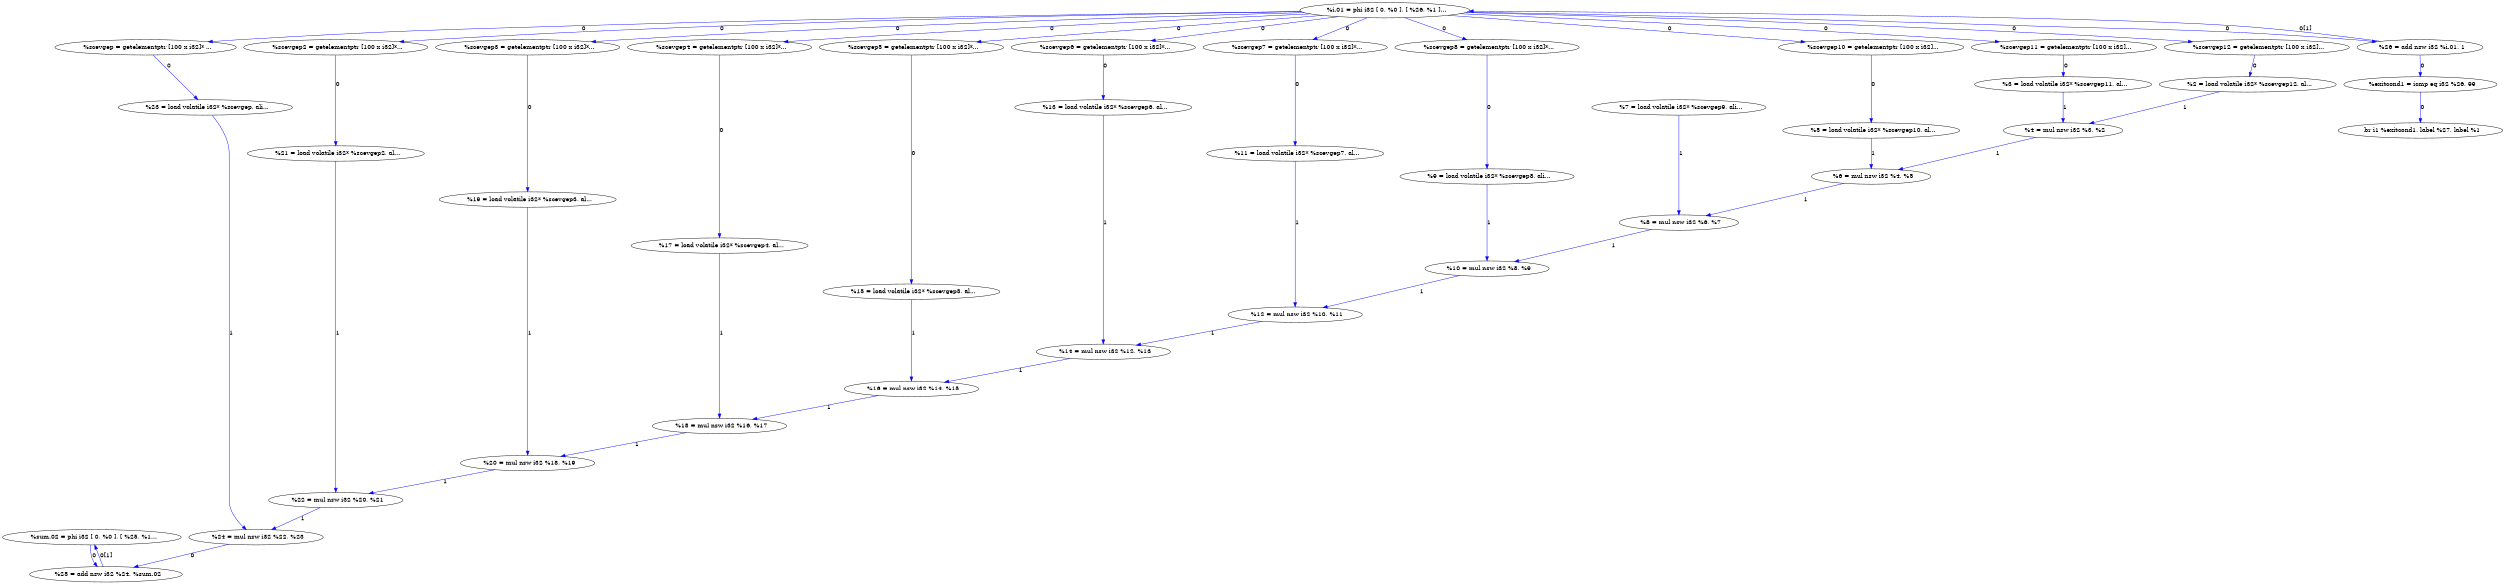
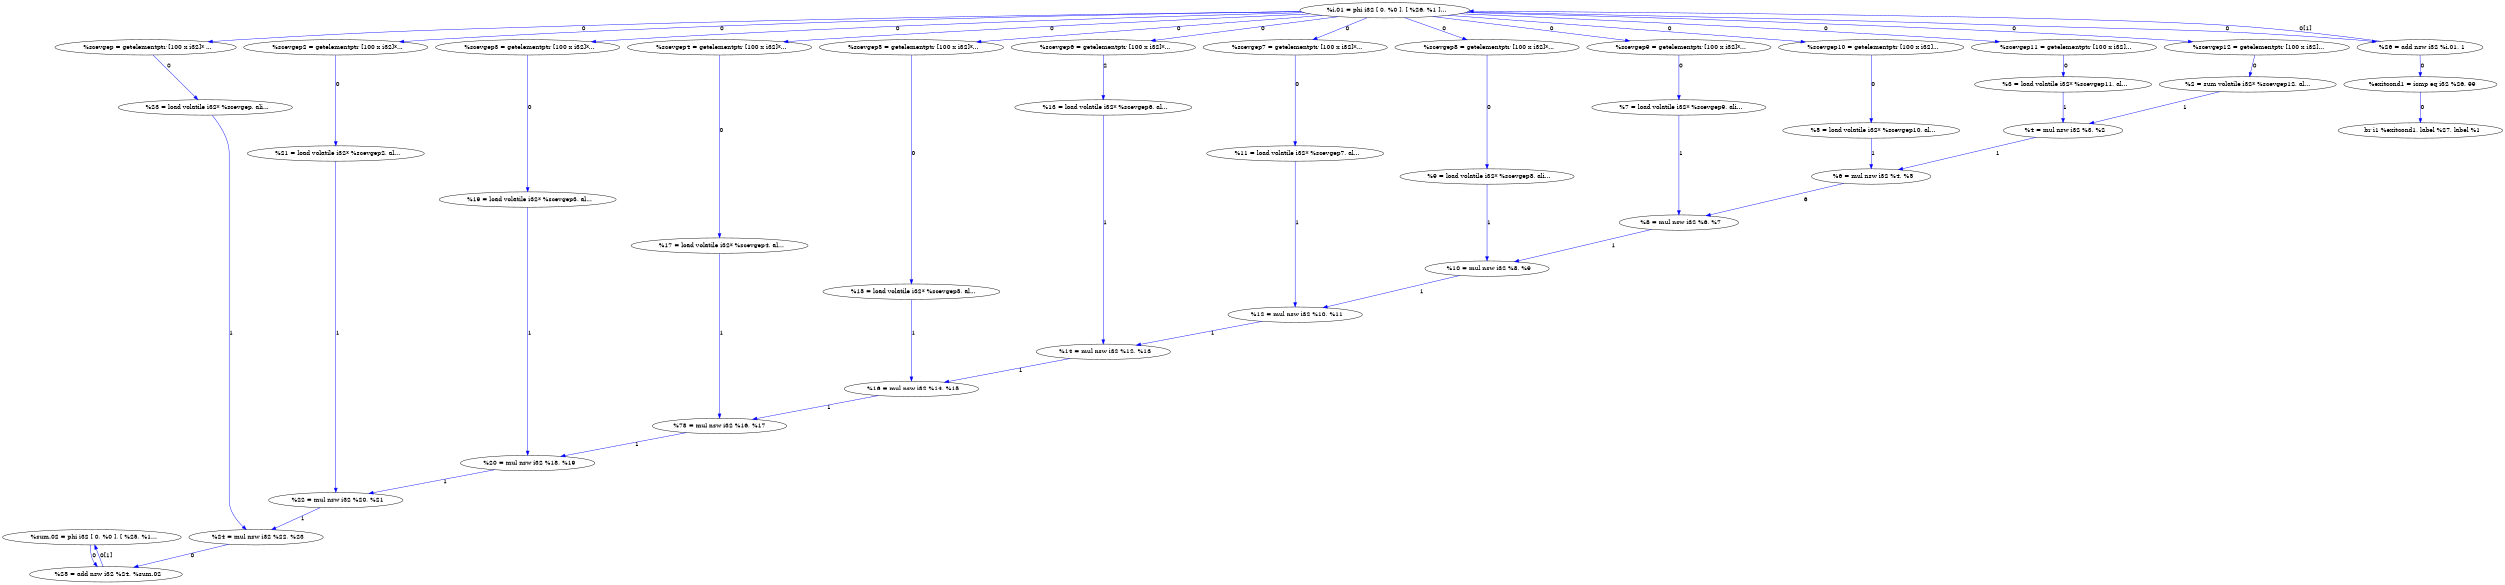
none -> (1679, 47)
(1105, 66) -> (1105, 66)
(2248, 84) -> (2248, 84)
(1806, 200) -> (1806, 200)
(720, 426) -> (720, 426)
